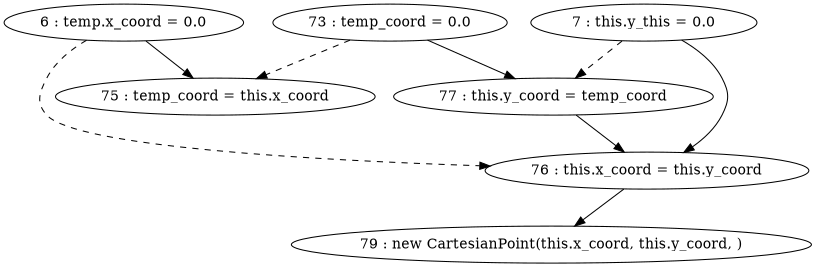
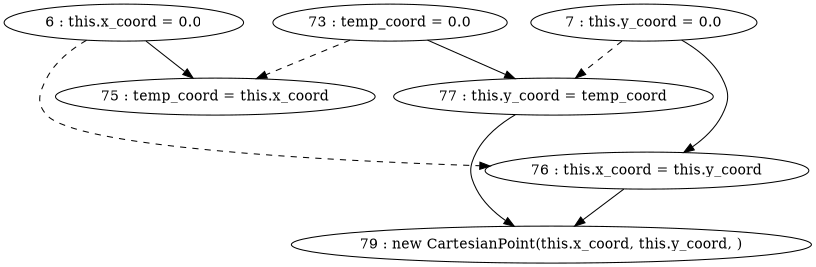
(124, 23) -> (124, 23)
(644, 23) -> (644, 23)
(596, 130) -> (473, 158)
